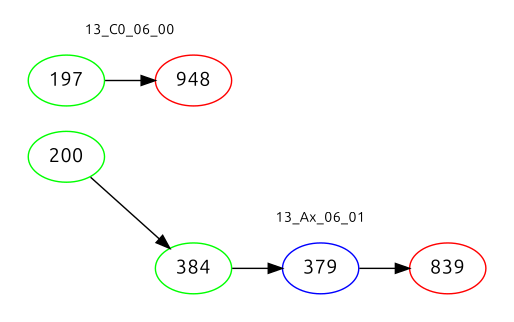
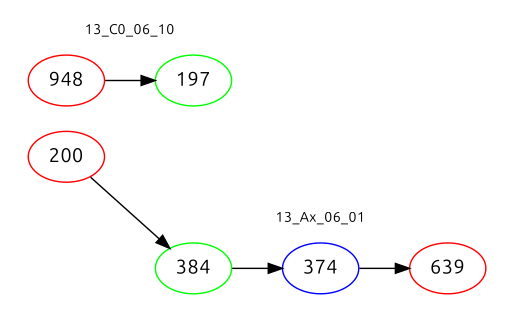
(130, 30) -> (130, 30)
(123, 81) -> (123, 81)
(66, 157) -> (66, 157)
(321, 268) -> (321, 268)
(448, 268) -> (448, 268)
